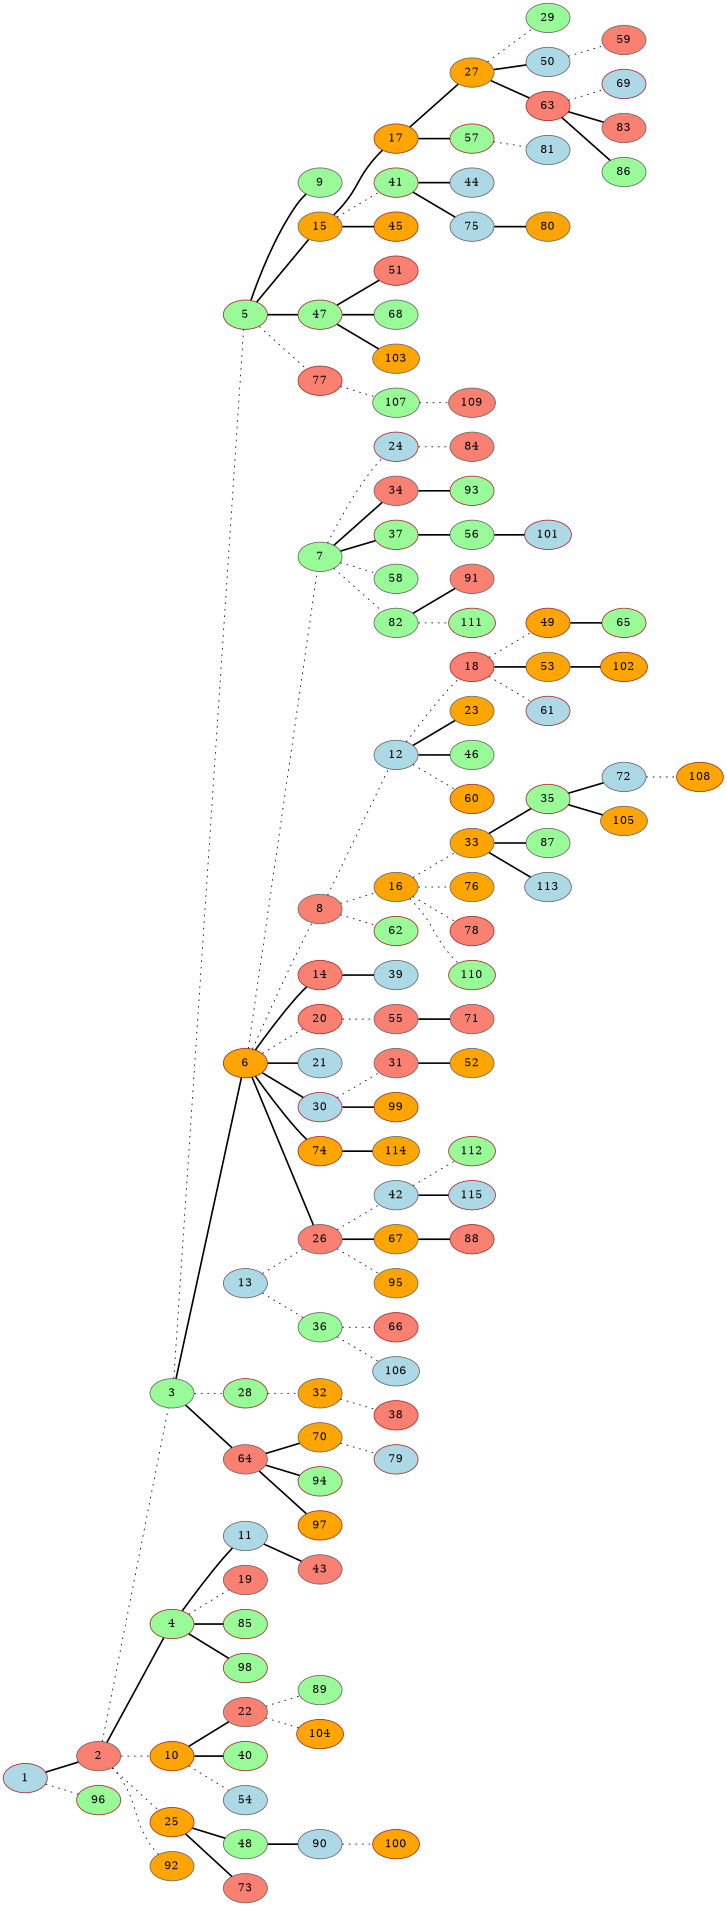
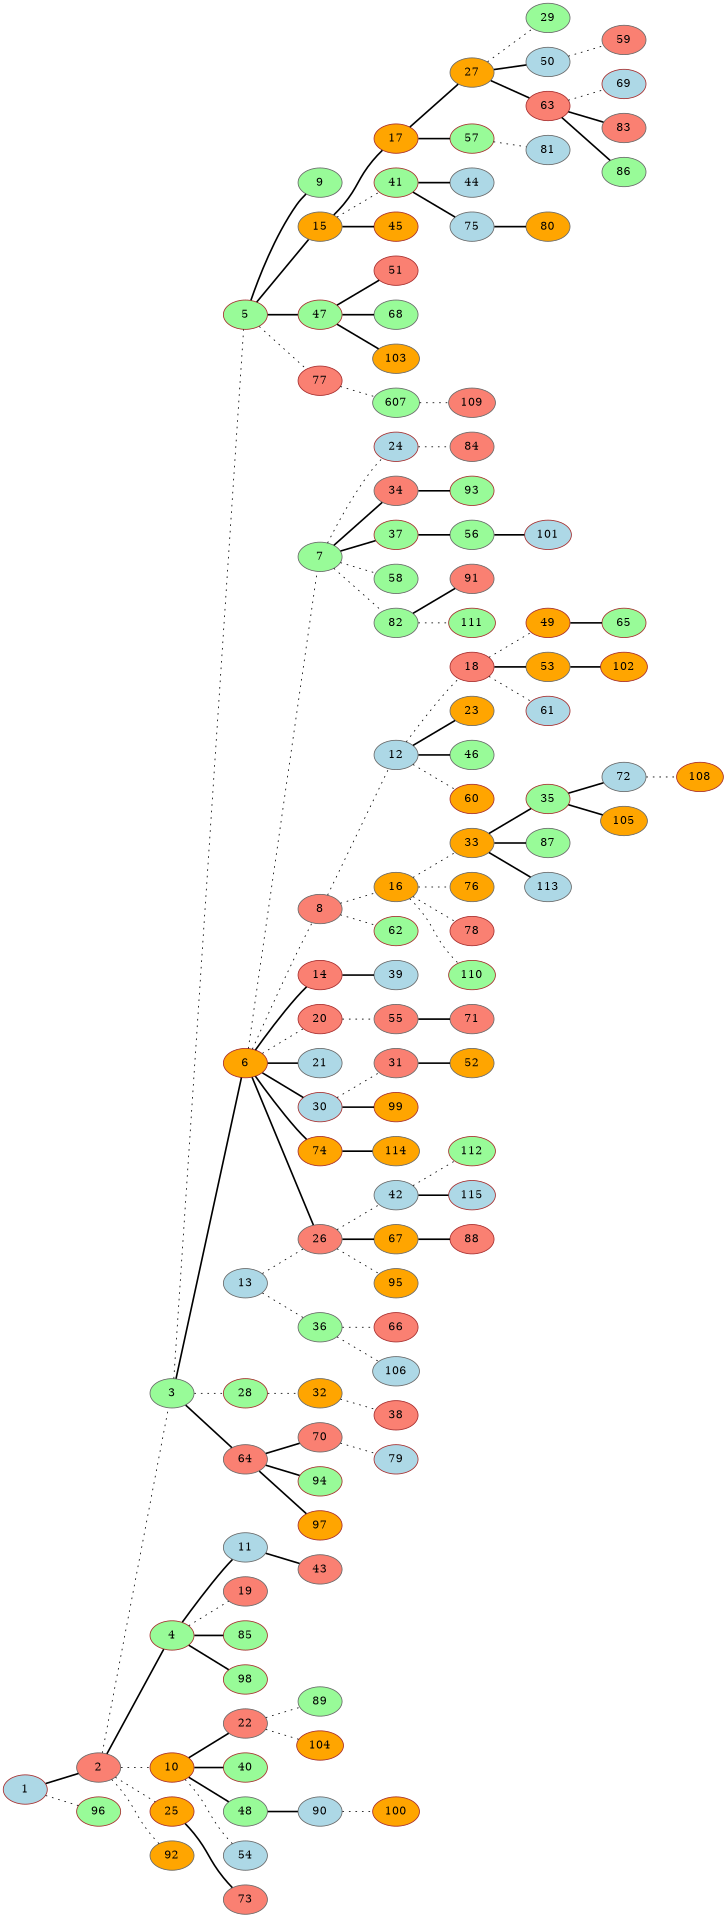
(396, 403) -> (396, 403)
(320, 1437) -> (320, 1437)
(209, 1833) -> (209, 1790)
